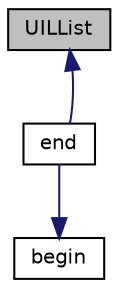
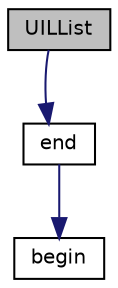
(73, 97) -> (46, 77)
